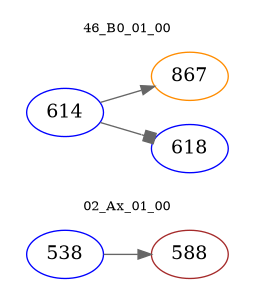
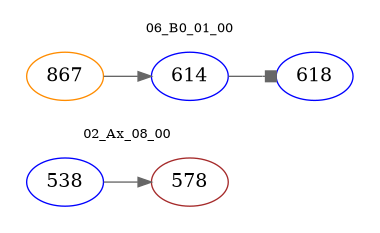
(127, 29) -> (190, 29)
(121, 96) -> (121, 76)
(127, 207) -> (127, 135)
(190, 254) -> (190, 182)
